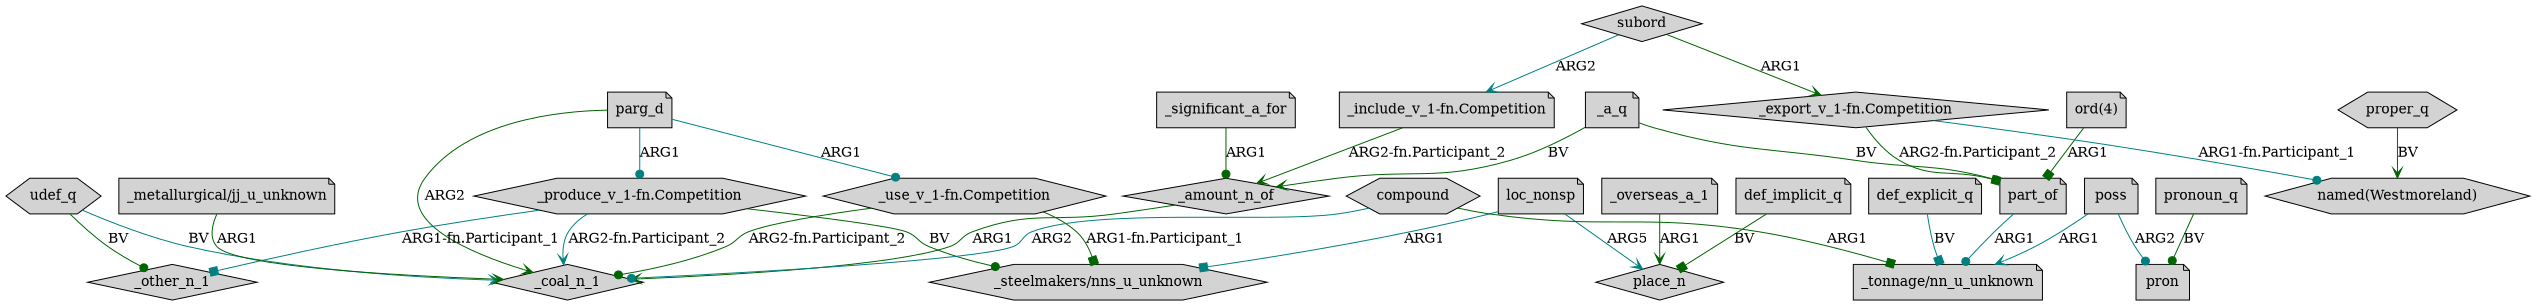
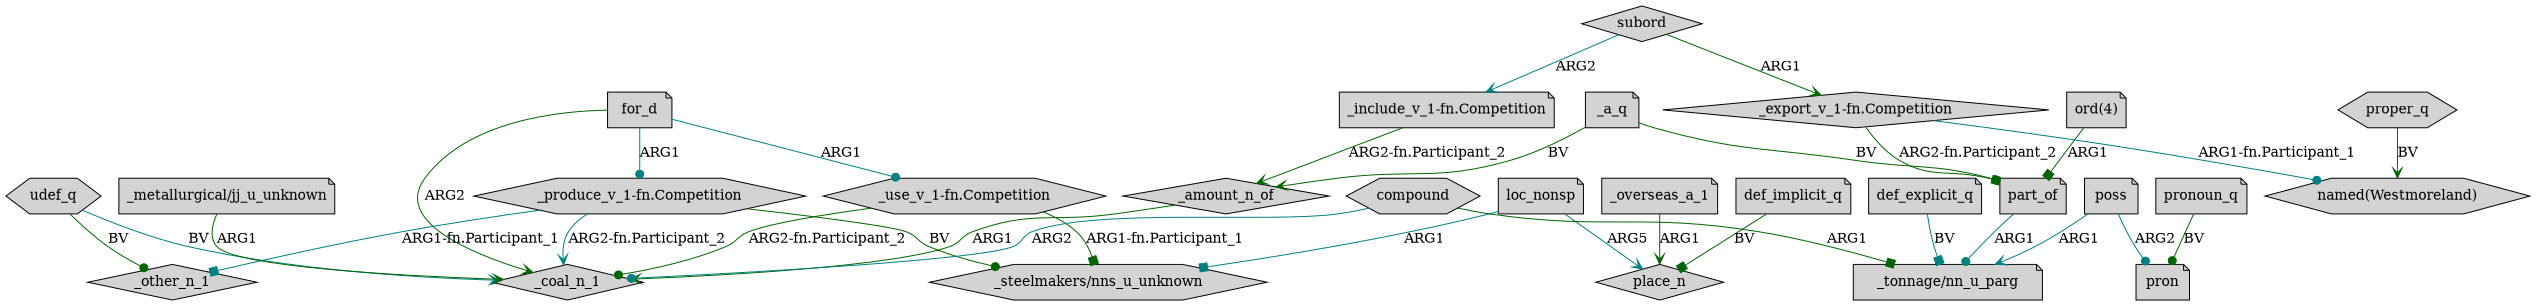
(640, 110) -> (640, 110)
(1226, 110) -> none
(1948, 282) -> (1948, 282)
